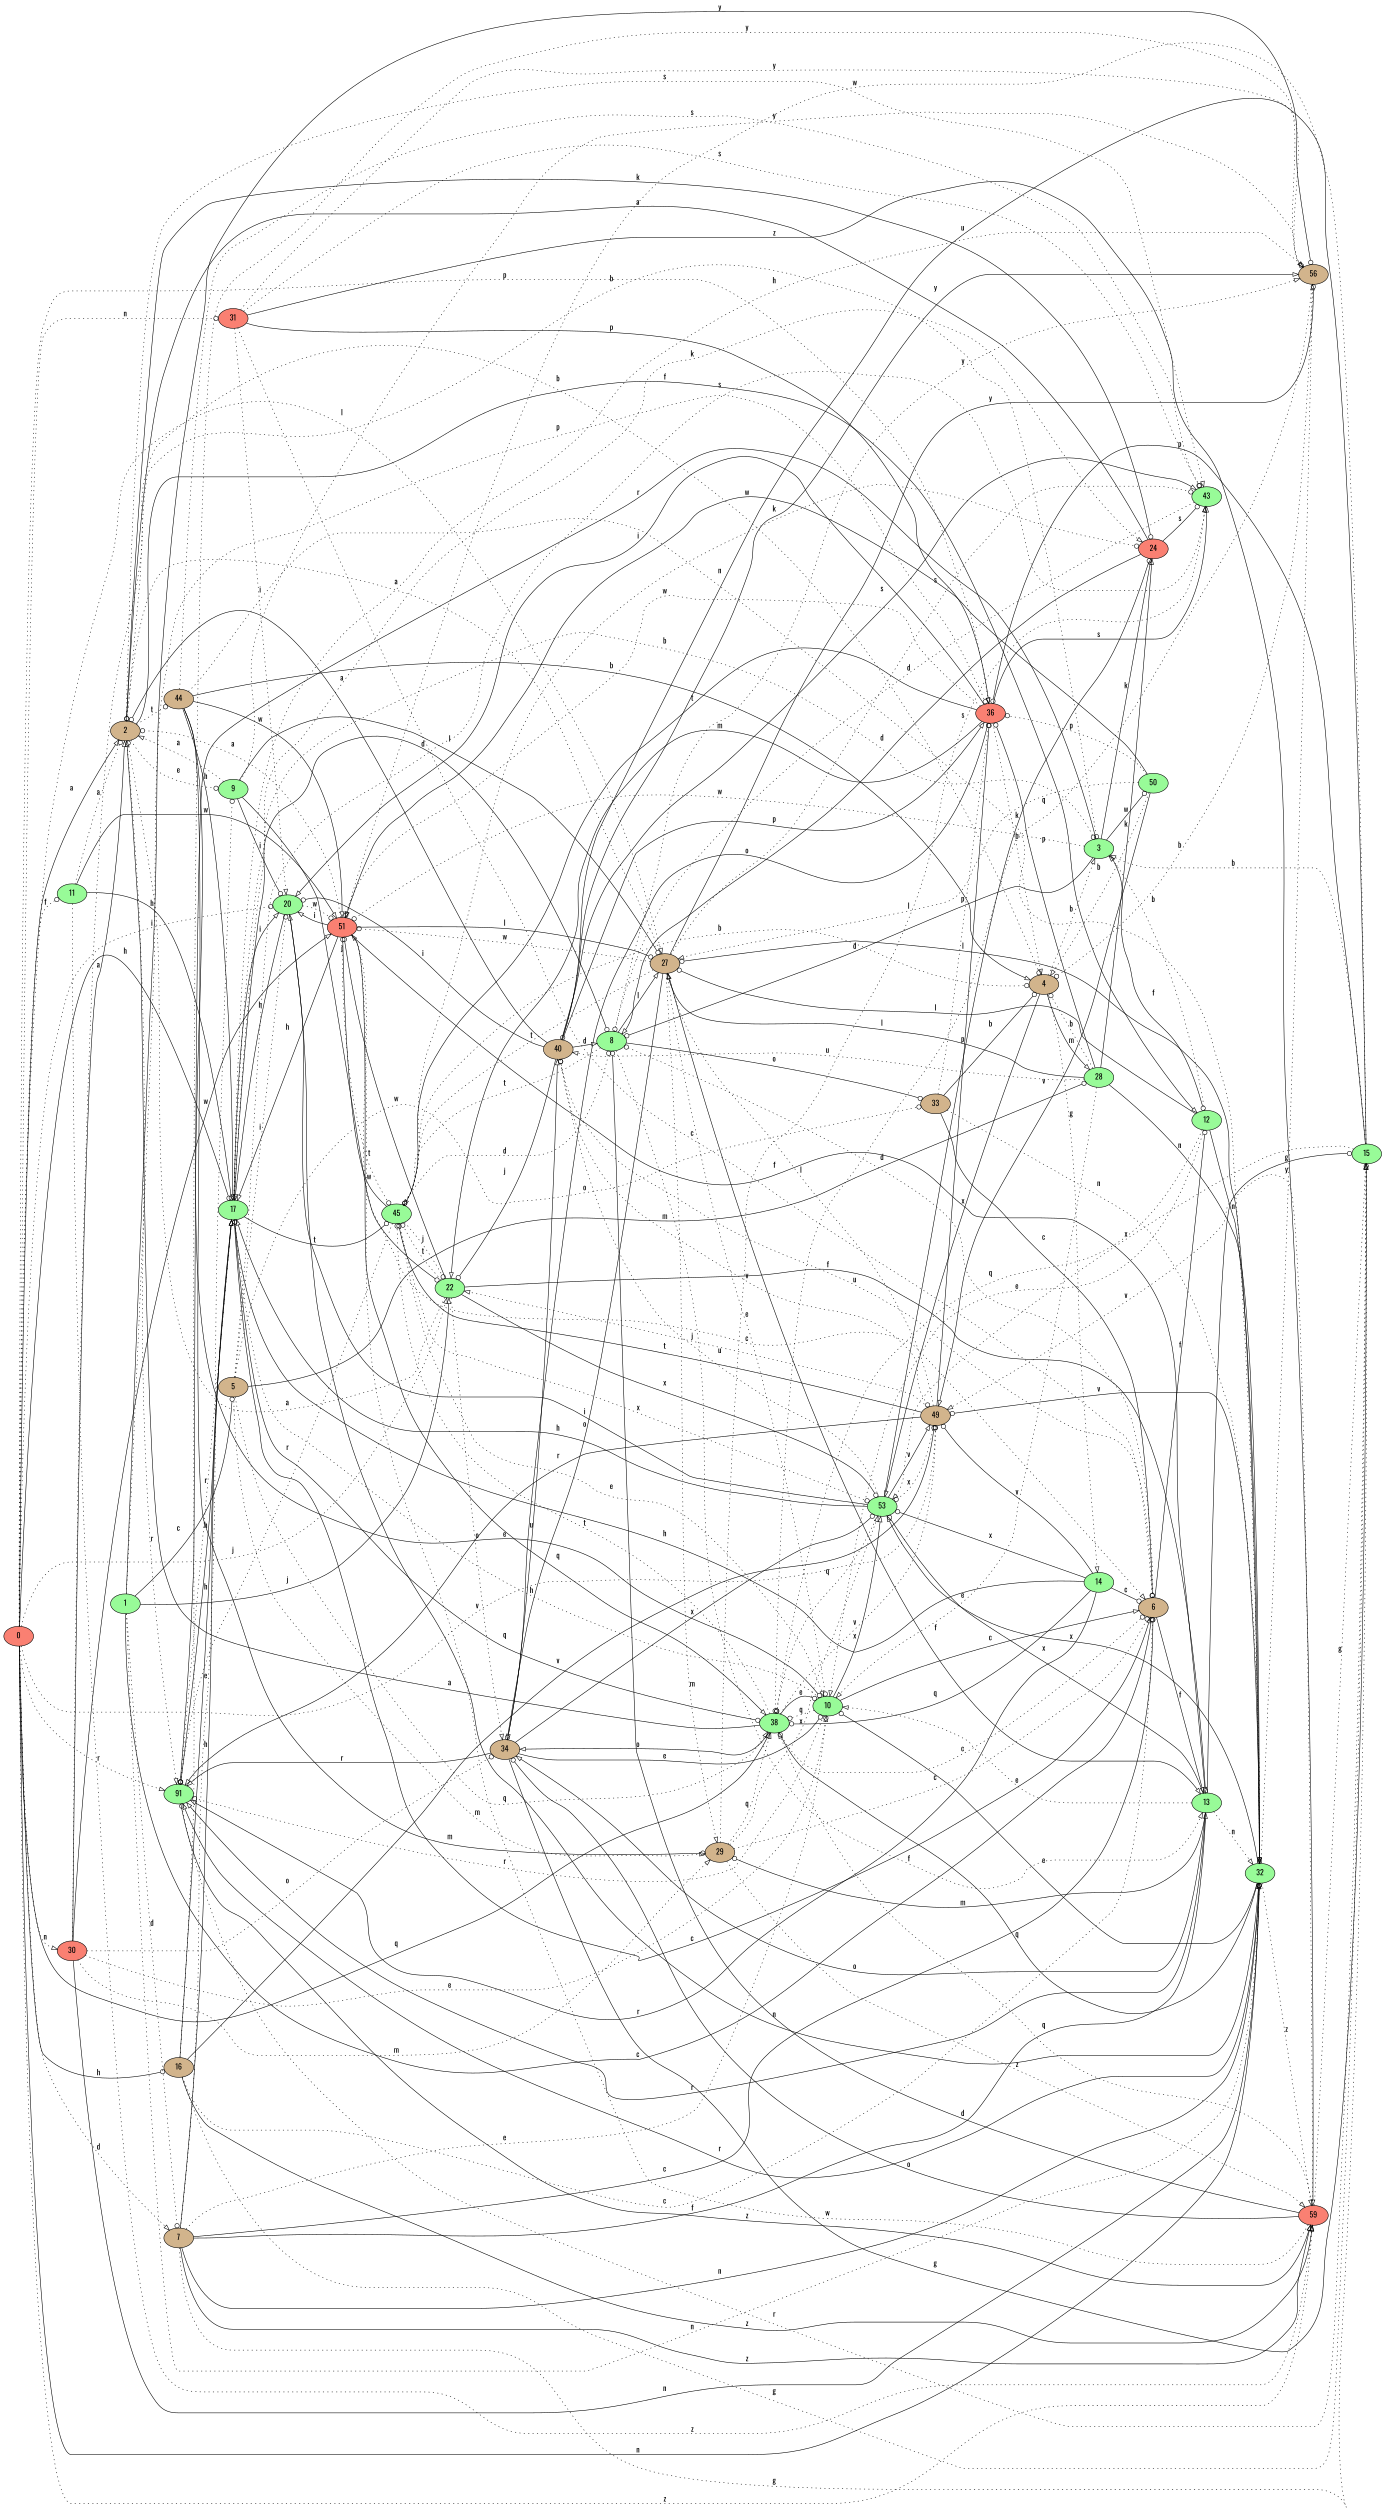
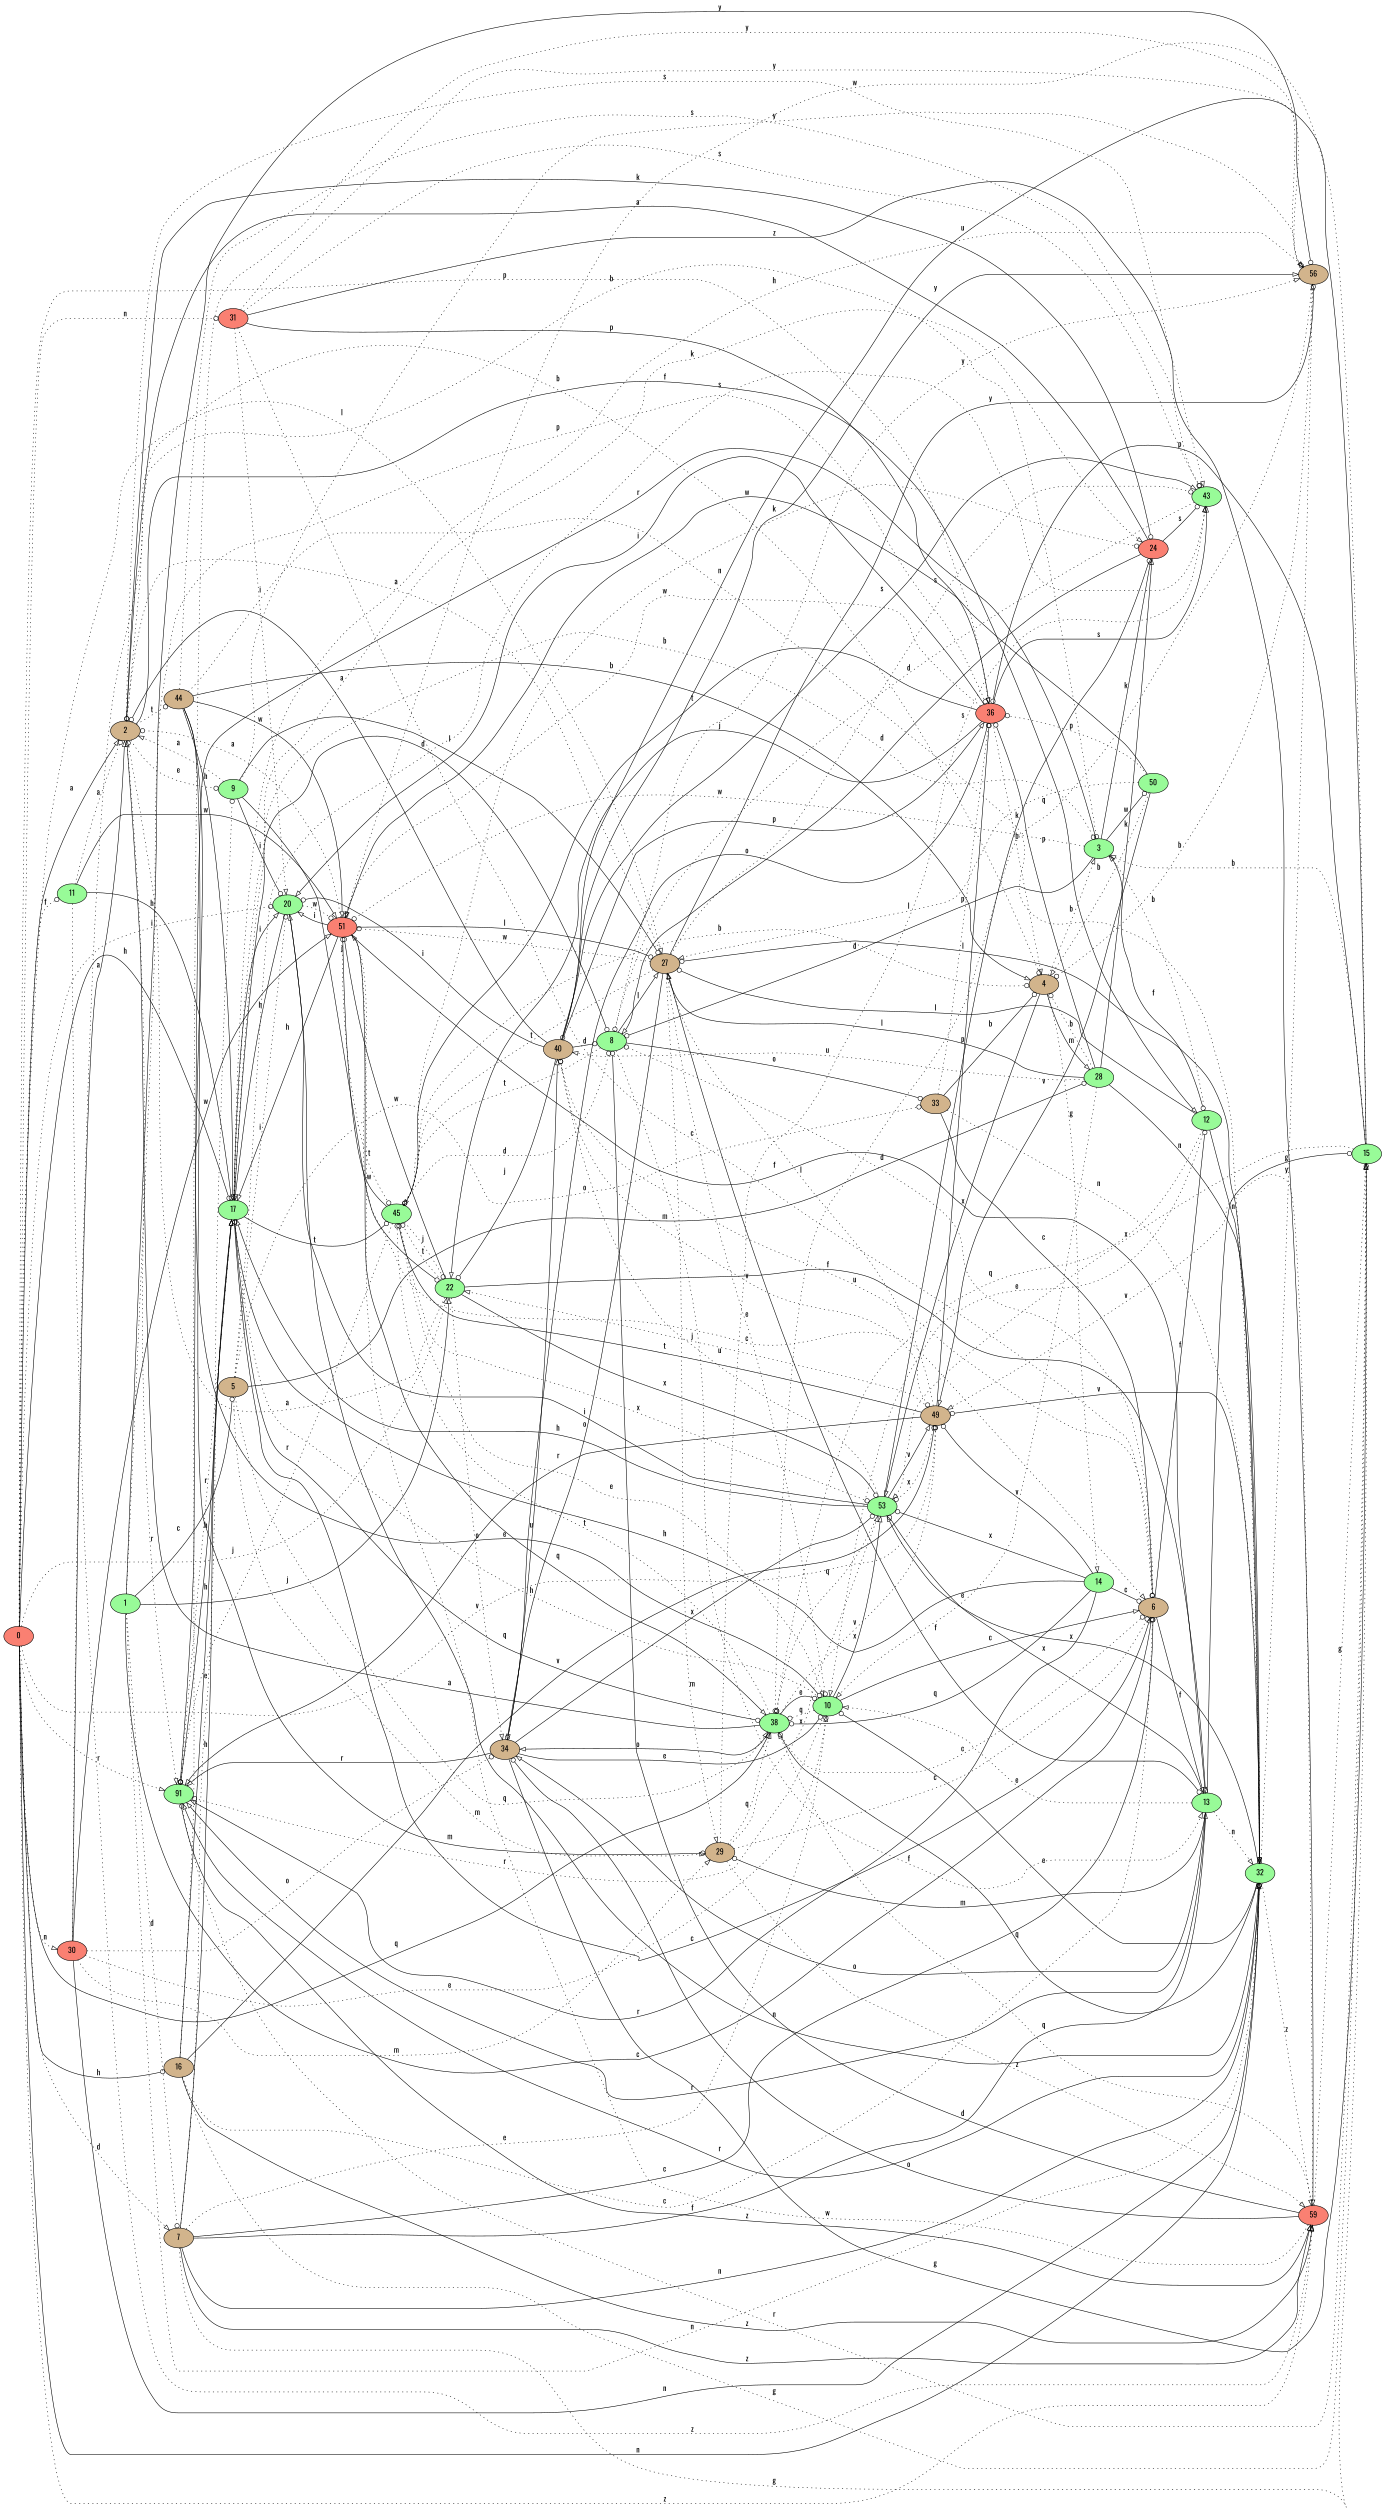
(720, 726) -> (720, 726)
(585, 1045) -> (586, 1045)
(838, 1468) -> (839, 1469)
